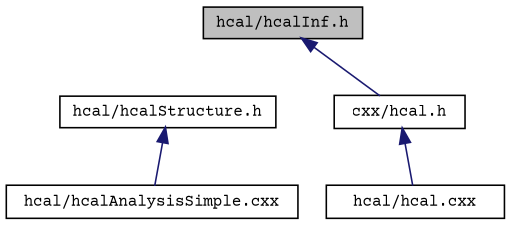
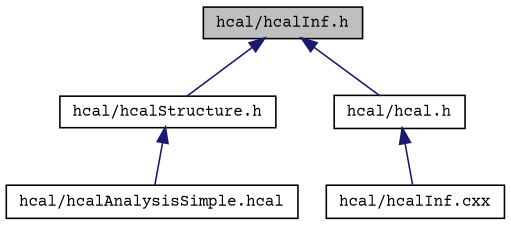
none -> (219, 72)
(400, 112) -> (400, 112)
(152, 202) -> (152, 202)
(415, 202) -> (415, 202)
